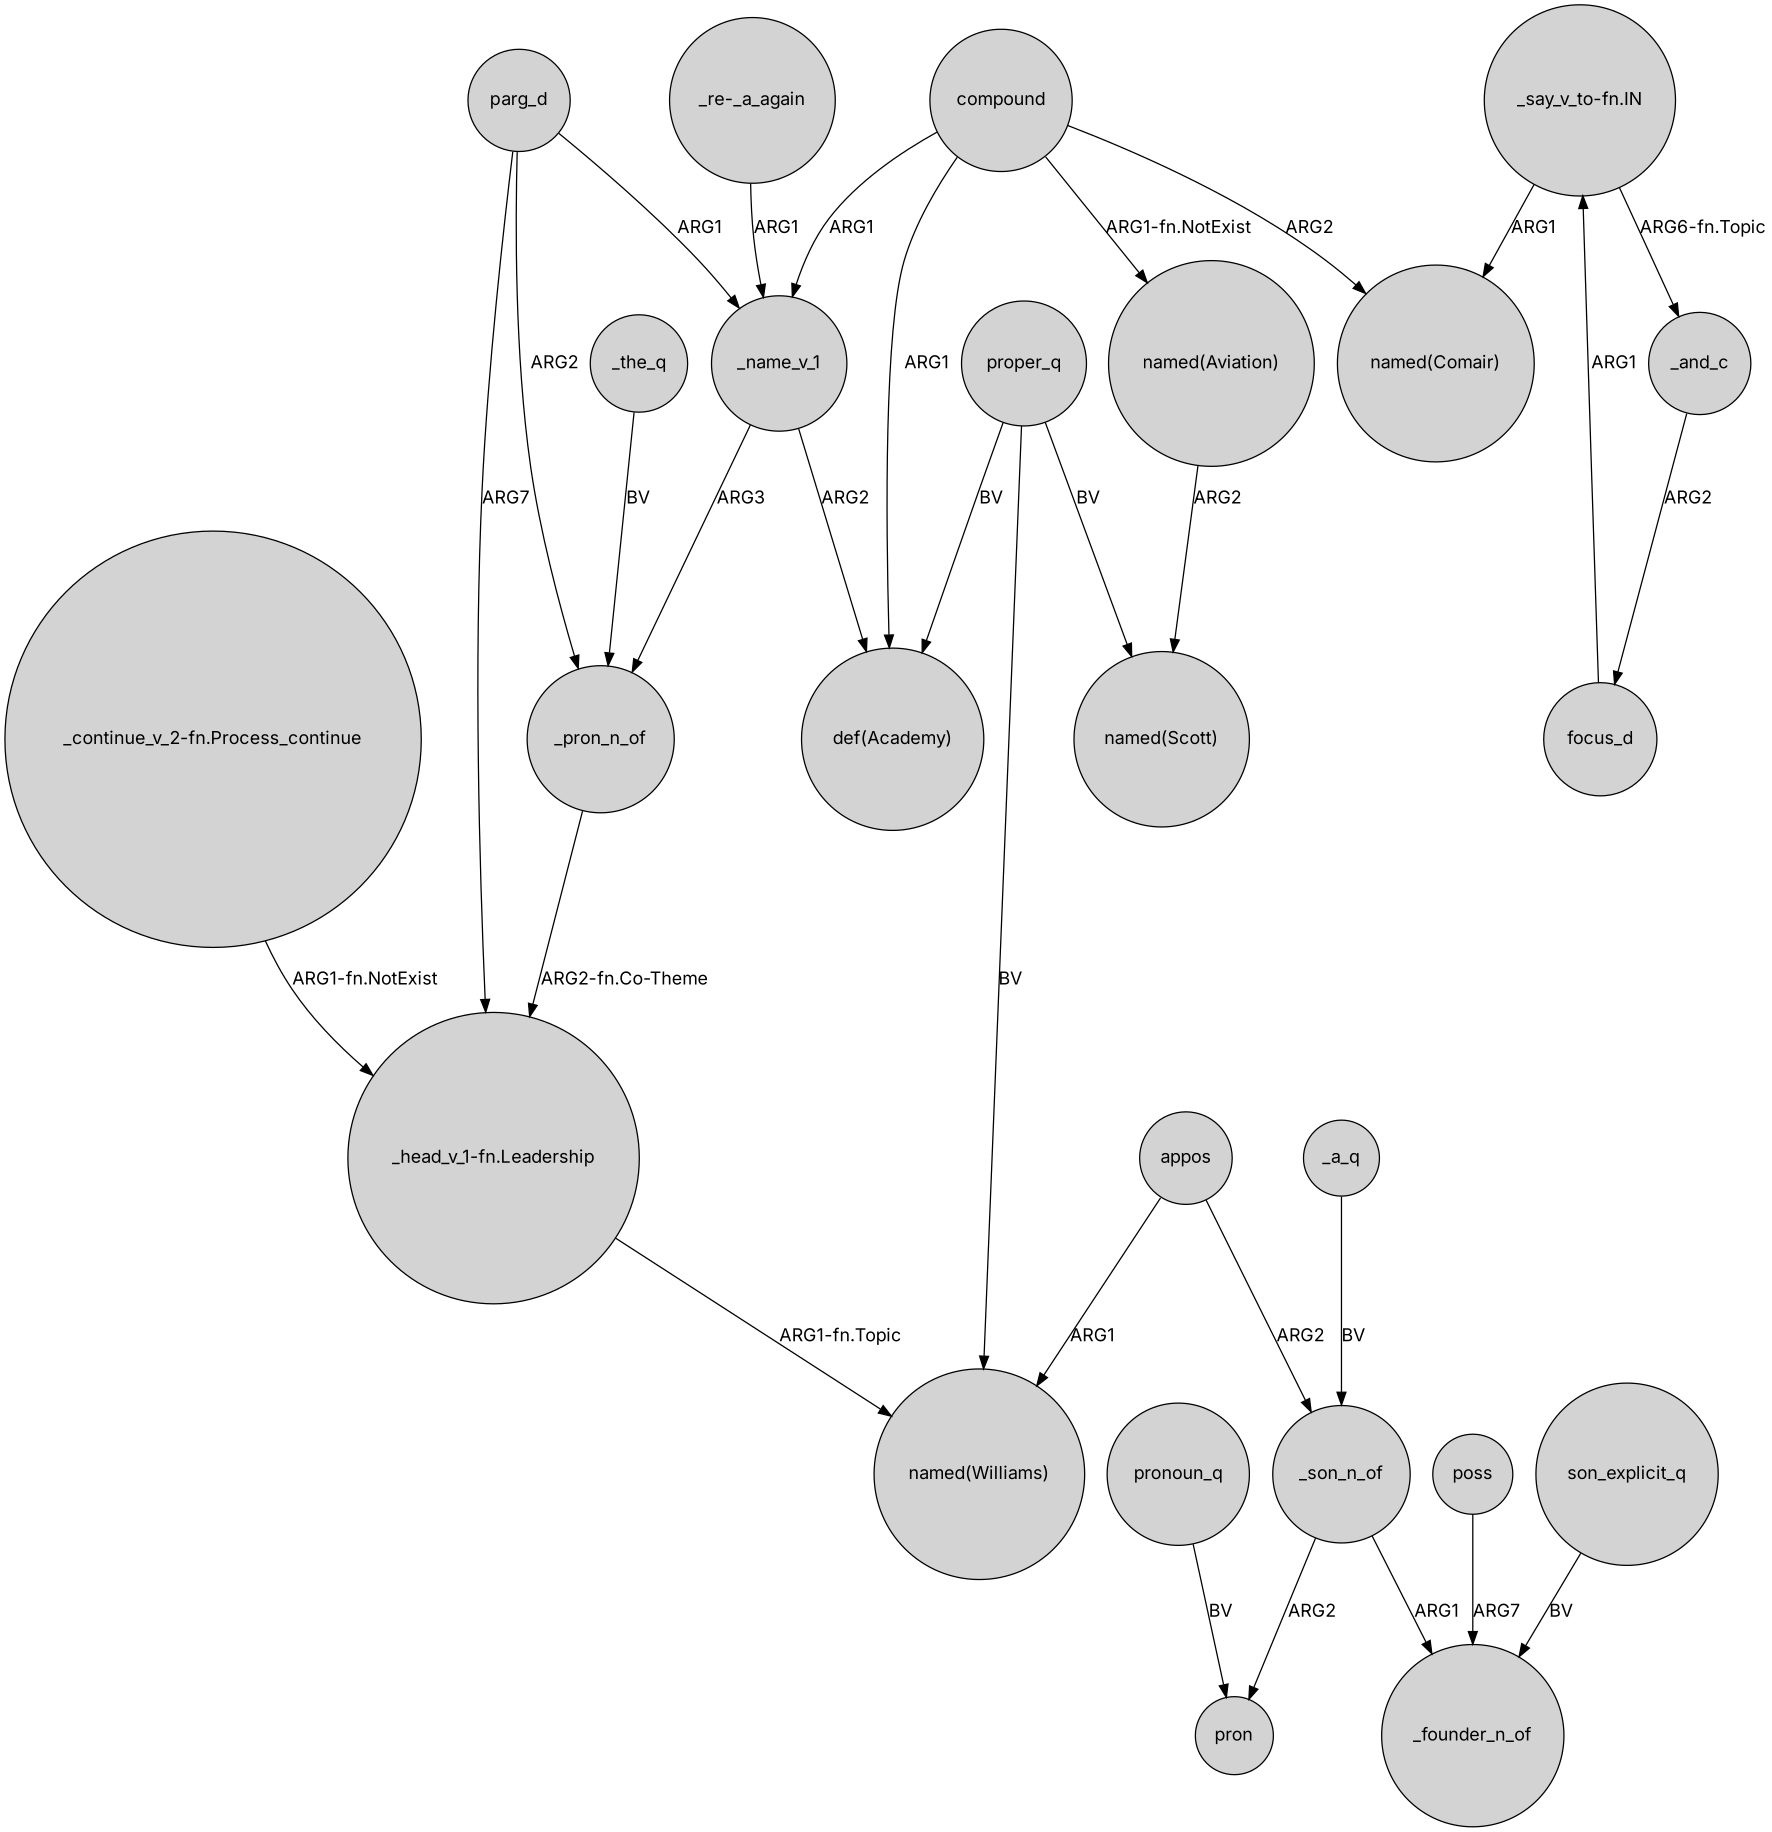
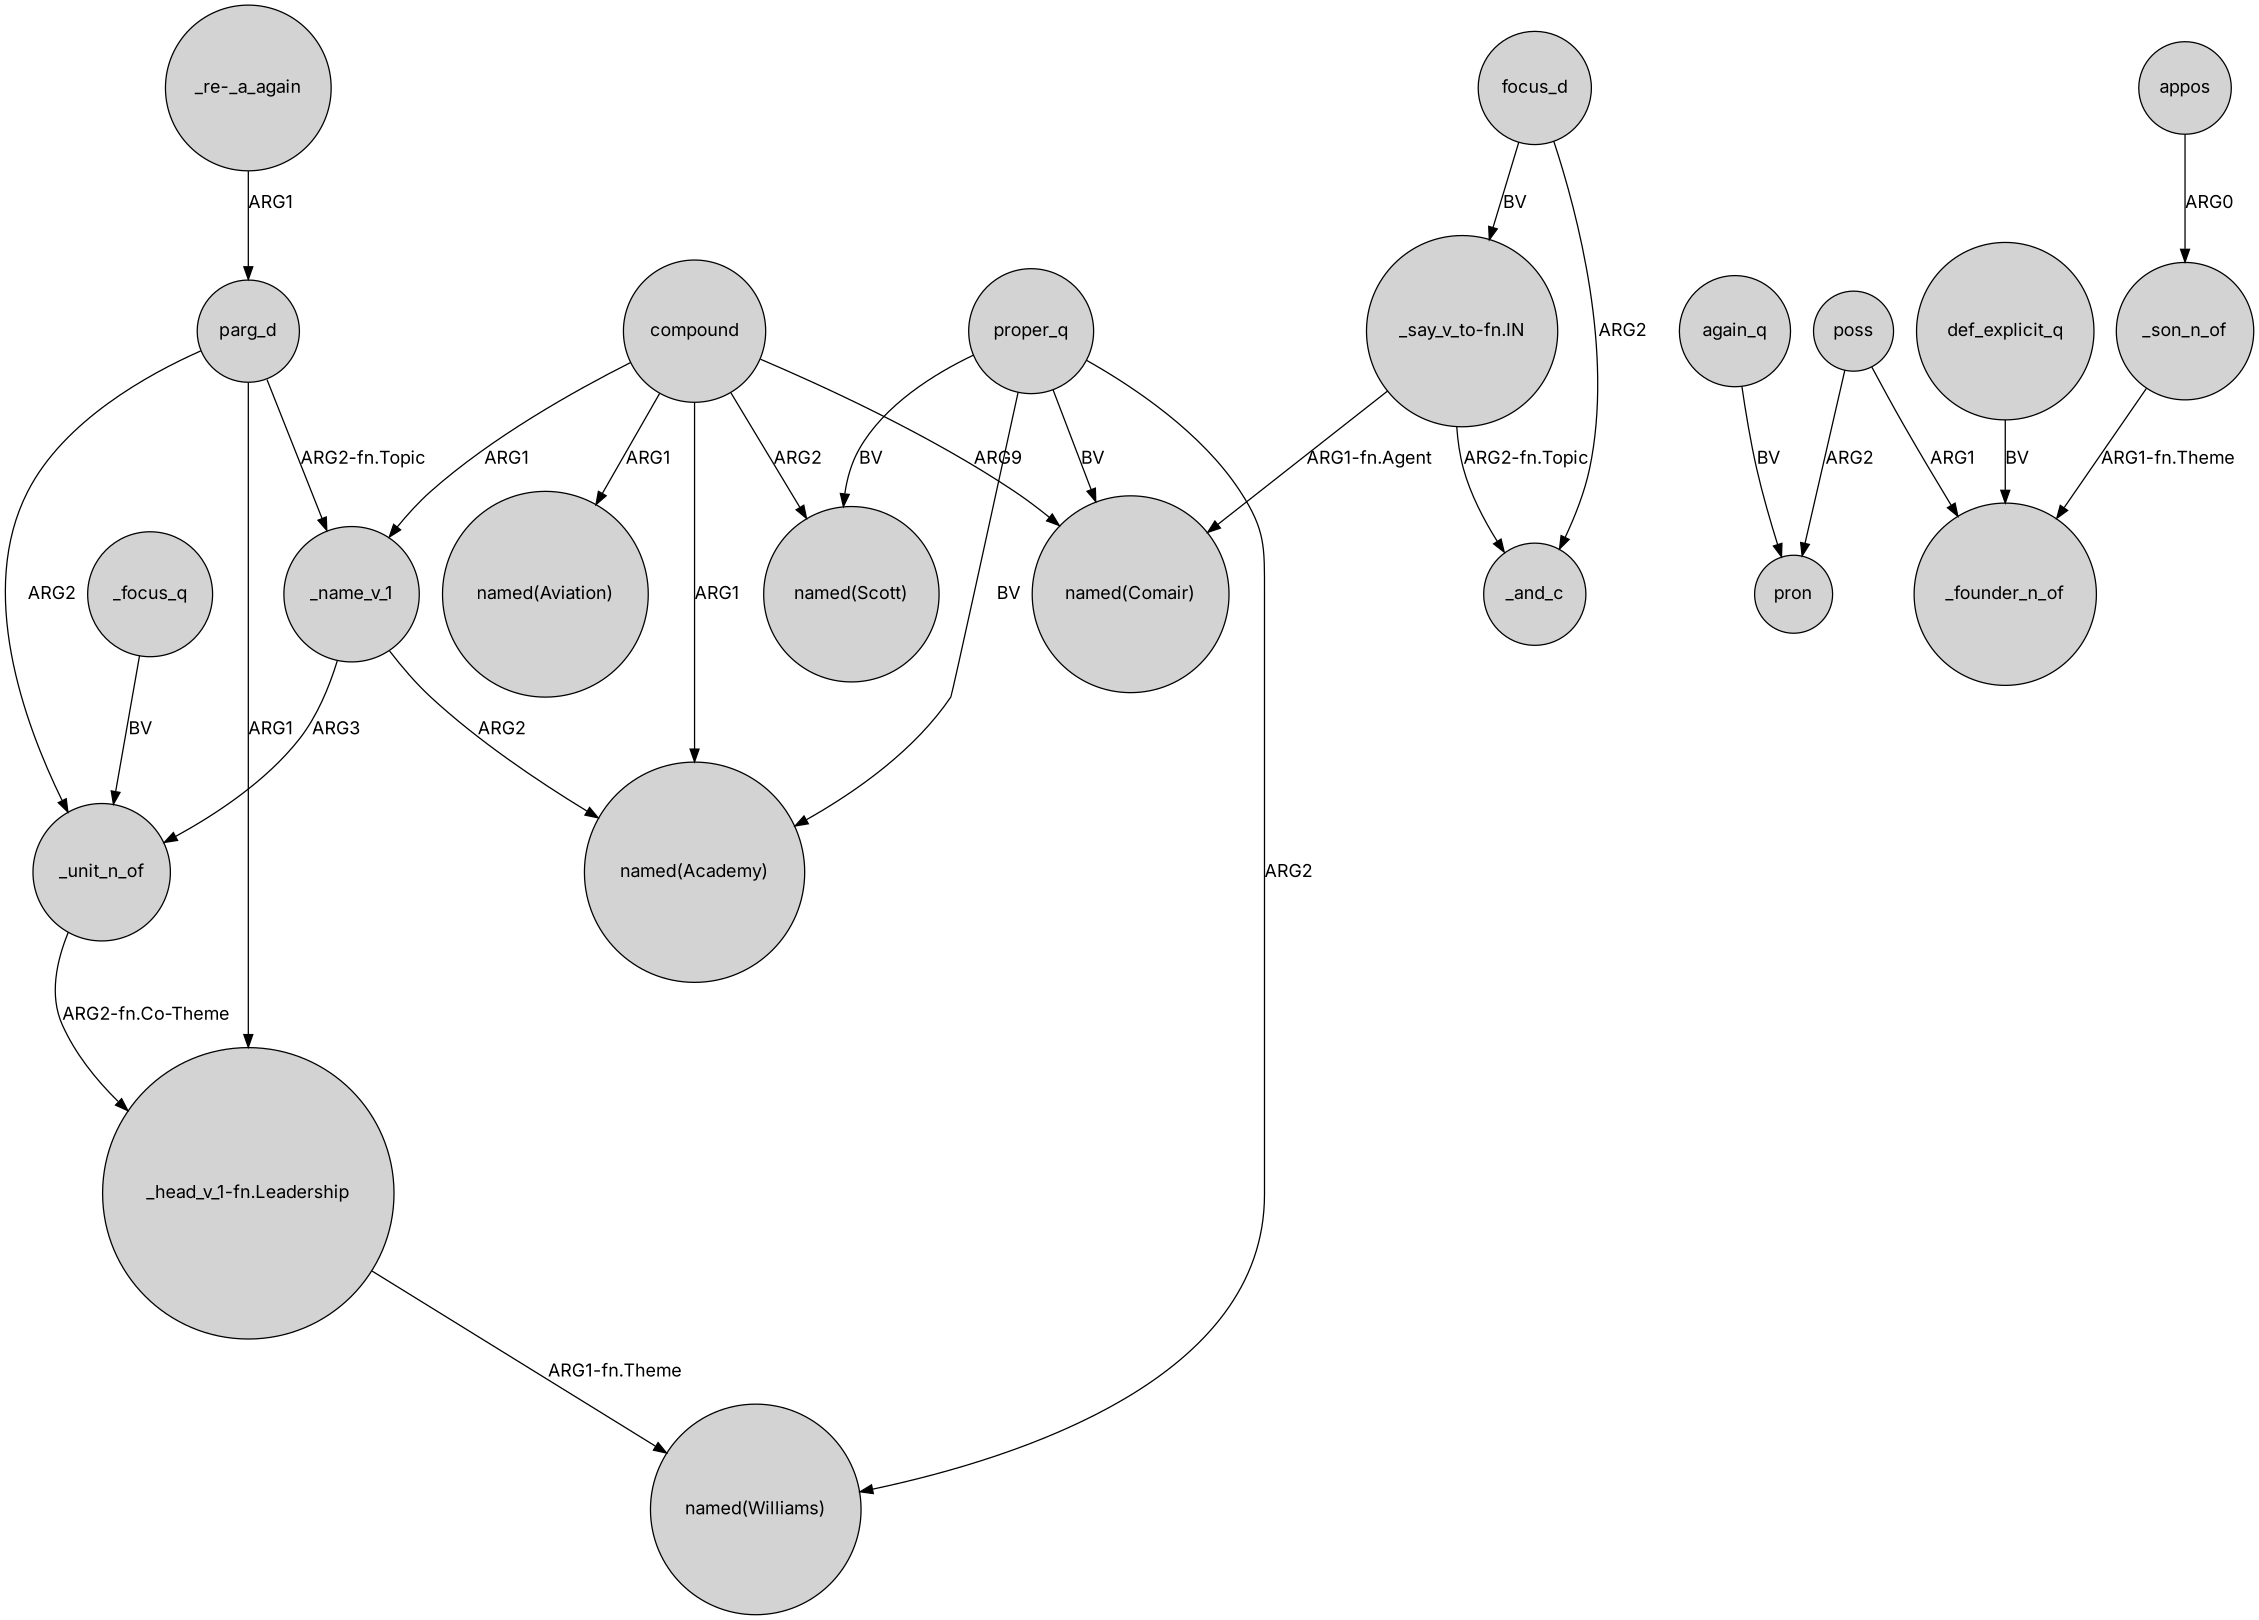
(700, 228) -> (364, 459)
(1179, 228) -> (649, 459)
(1310, 228) -> (999, 459)
(1534, 228) -> (1370, 459)
(1704, 228) -> (1527, 459)
(753, 234) -> (248, 219)
(639, 364) -> (150, 594)
(1614, 364) -> (1515, 203)
none -> (1072, 440)
(506, 499) -> (271, 729)
(1652, 543) -> (1596, 339)
(1186, 552) -> (765, 450)
(213, 739) -> none
(601, 739) -> (102, 872)
(893, 739) -> (695, 872)
(1011, 980) -> (1289, 872)
(1341, 1158) -> none
(1102, 1287) -> none
(841, 1336) -> (616, 1372)
(1301, 1336) -> (2210, 203)
(1178, 1474) -> (1735, 331)
(1627, 1474) -> (2005, 331)
(1437, 1612) -> (2169, 459)
(1497, 1612) -> (1953, 459)
(1285, 1613) -> (1825, 457)
